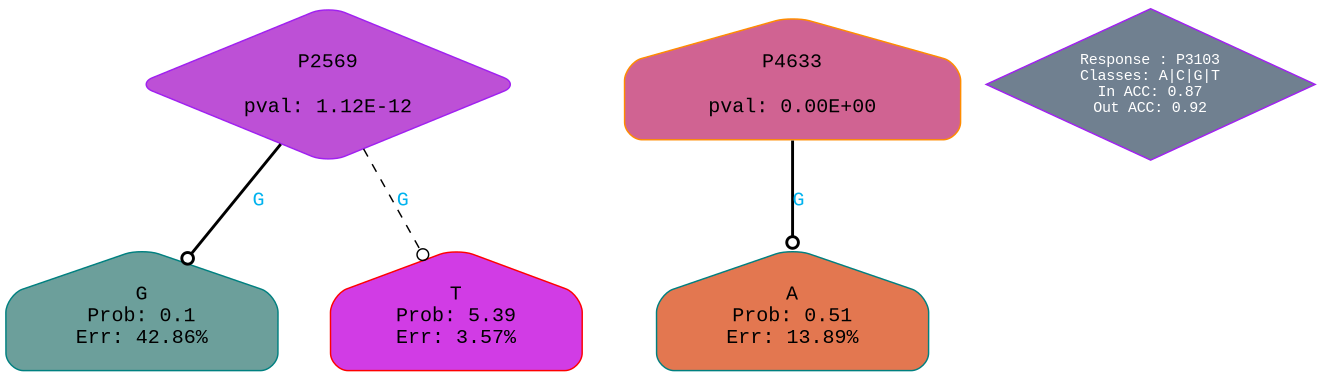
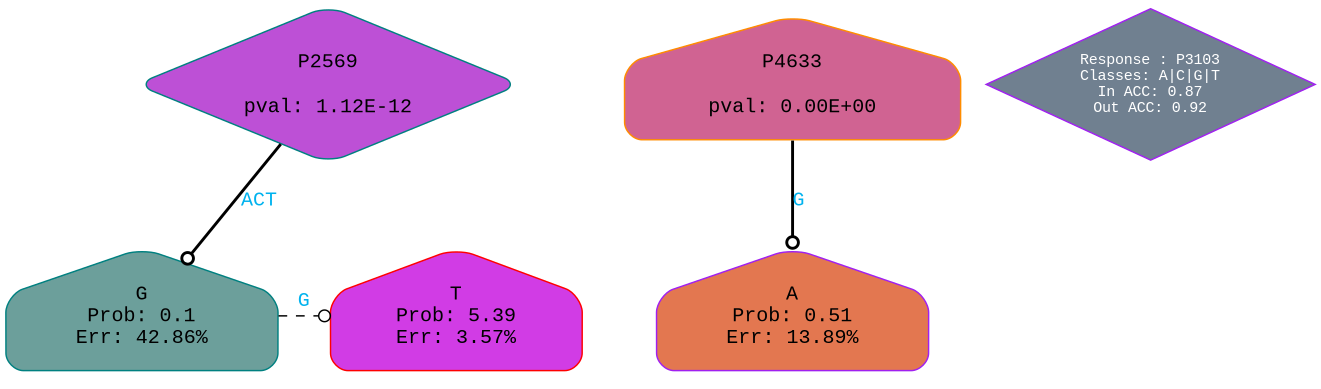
(328, 84) -> (328, 84)
(392, 199) -> (299, 316)
(259, 200) -> (259, 200)
(793, 316) -> (793, 316)
